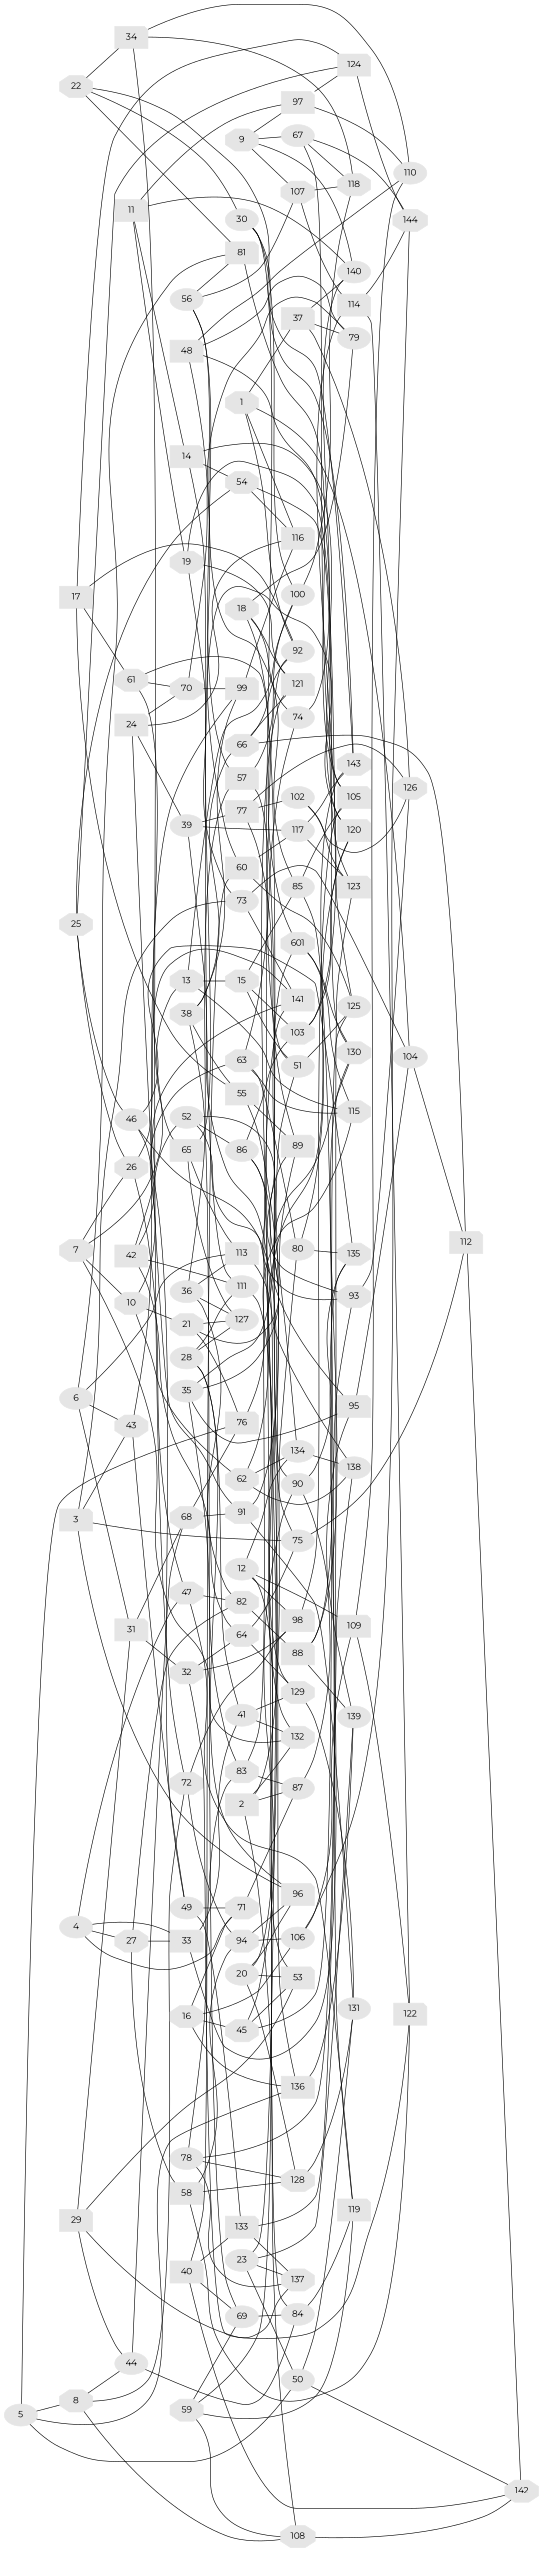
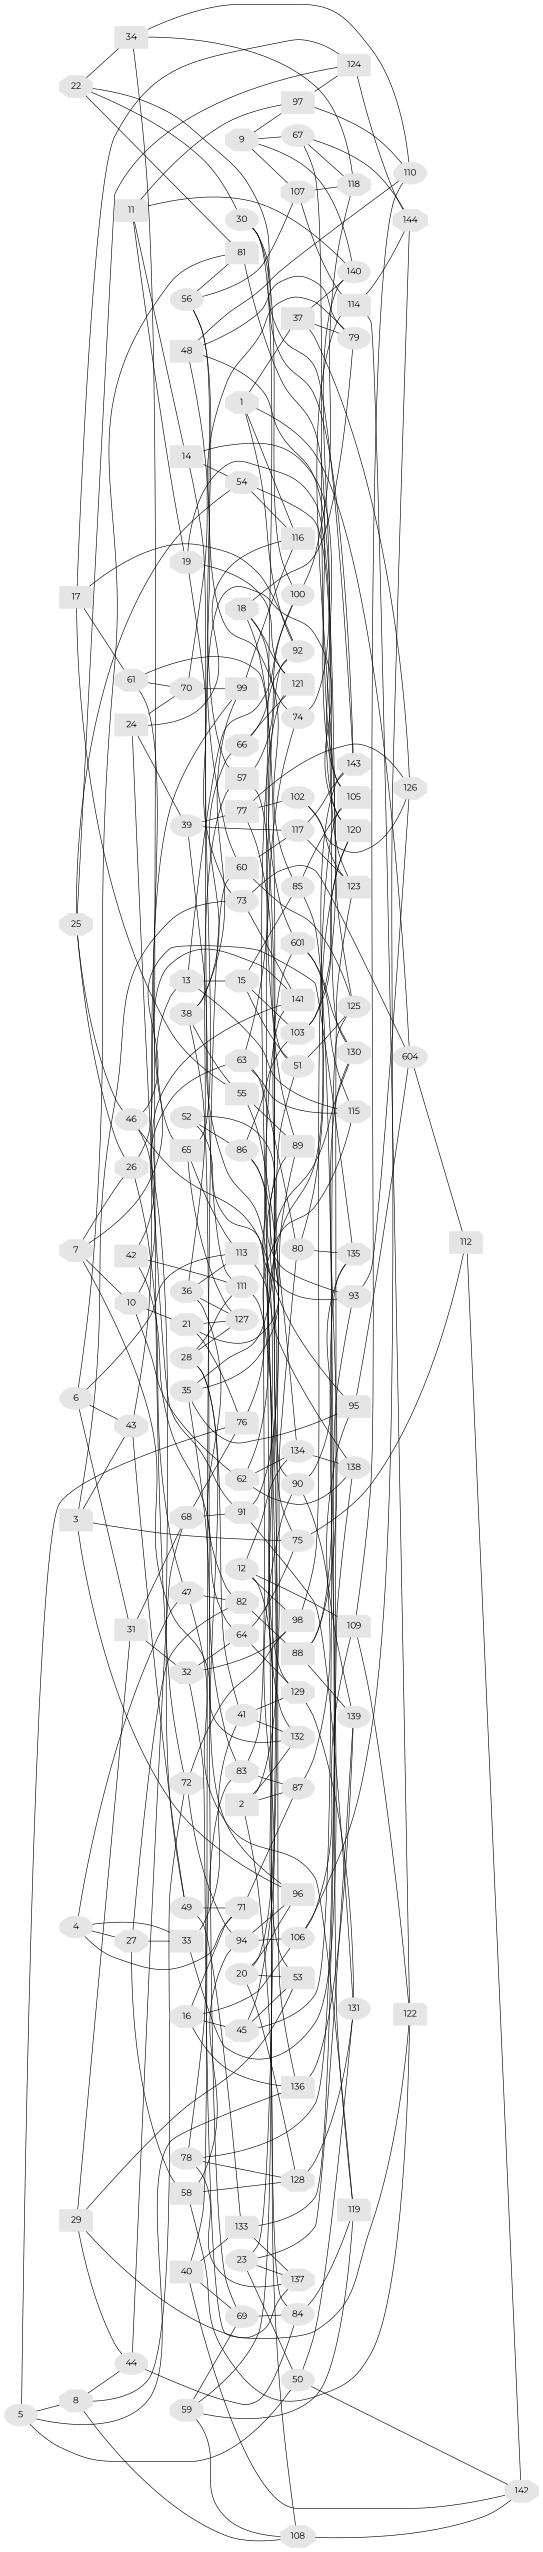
(449, 910) -> none
(410, 1057) -> (410, 1057)
(147, 1209) -> none
